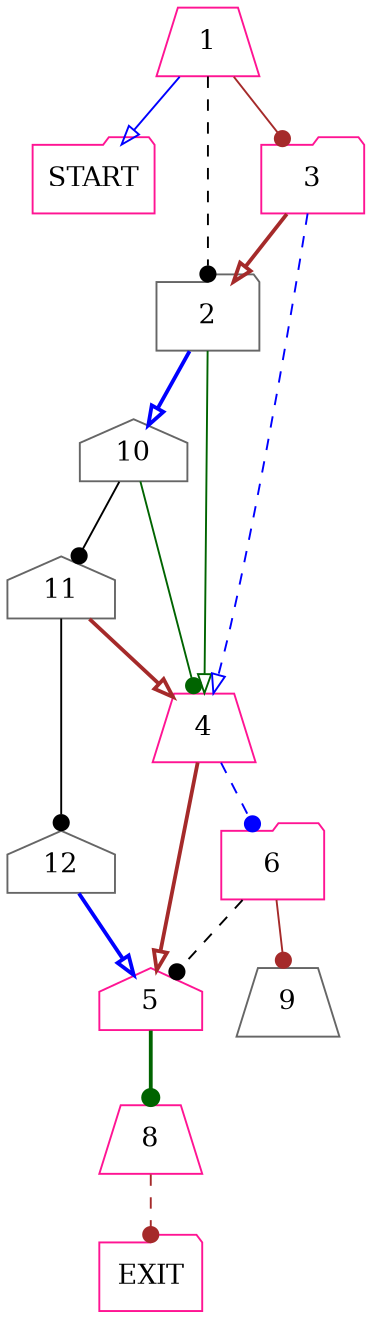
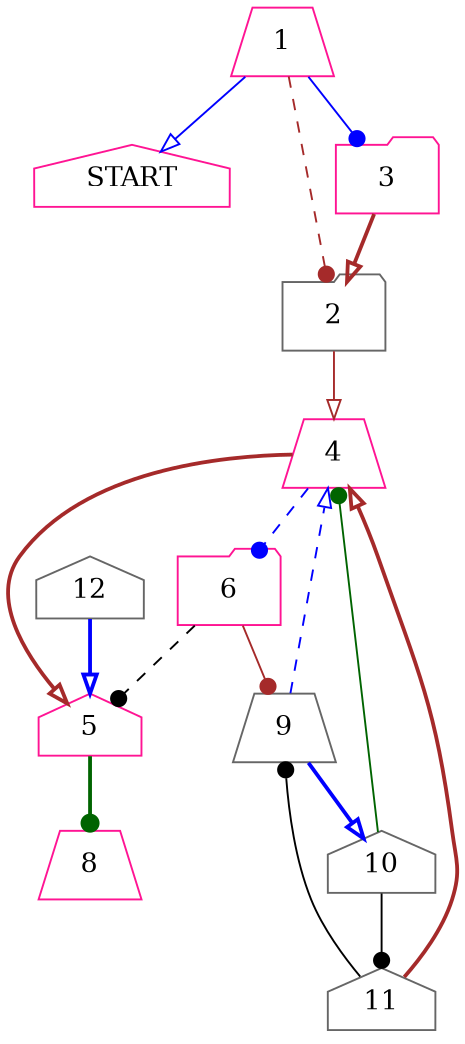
(256, 105) -> (330, 105)
(208, 171) -> (307, 171)
(94, 179) -> (132, 179)
(174, 380) -> (330, 793)
(267, 445) -> (307, 600)
(206, 512) -> (334, 376)
(61, 716) -> (306, 884)
(151, 1277) -> none
